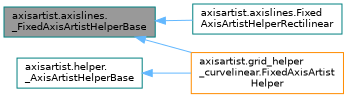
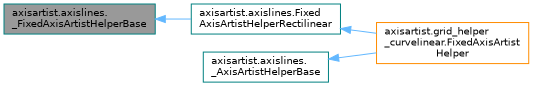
(168, 46) -> (364, 32)
(80, 73) -> (266, 67)
